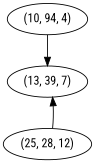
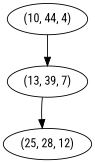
(47, 19) -> (47, 19)
(53, 117) -> (42, 108)
